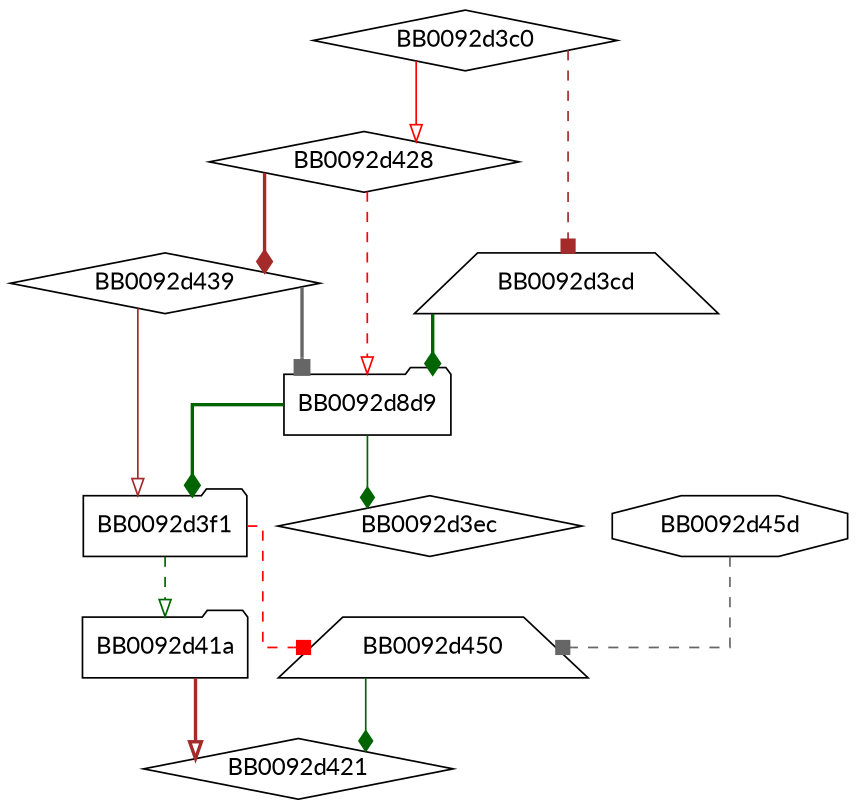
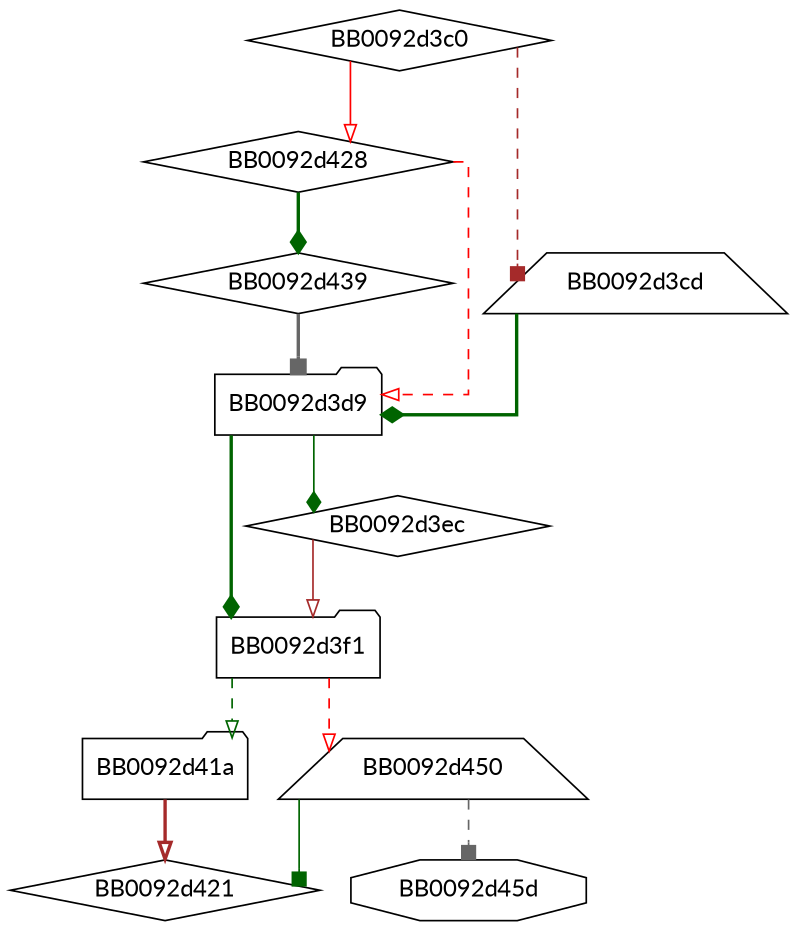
(265, 212) -> (298, 212)
(138, 393) -> (313, 570)
(367, 405) -> (298, 405)
(263, 594) -> (329, 706)
(697, 647) -> (469, 821)
(366, 704) -> (299, 834)
